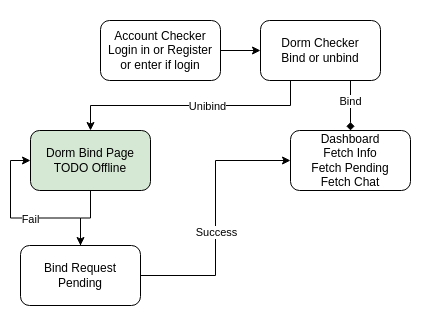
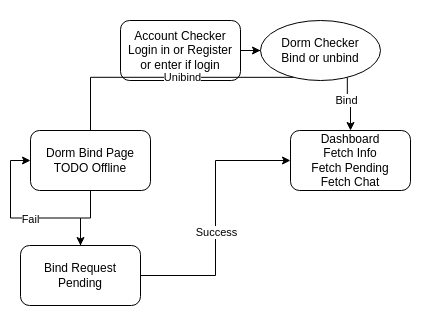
(161, 51) -> (181, 51)
(321, 51) -> (321, 51)
(91, 122) -> (91, 125)
(351, 122) -> (351, 122)
(91, 161) -> (91, 161)
